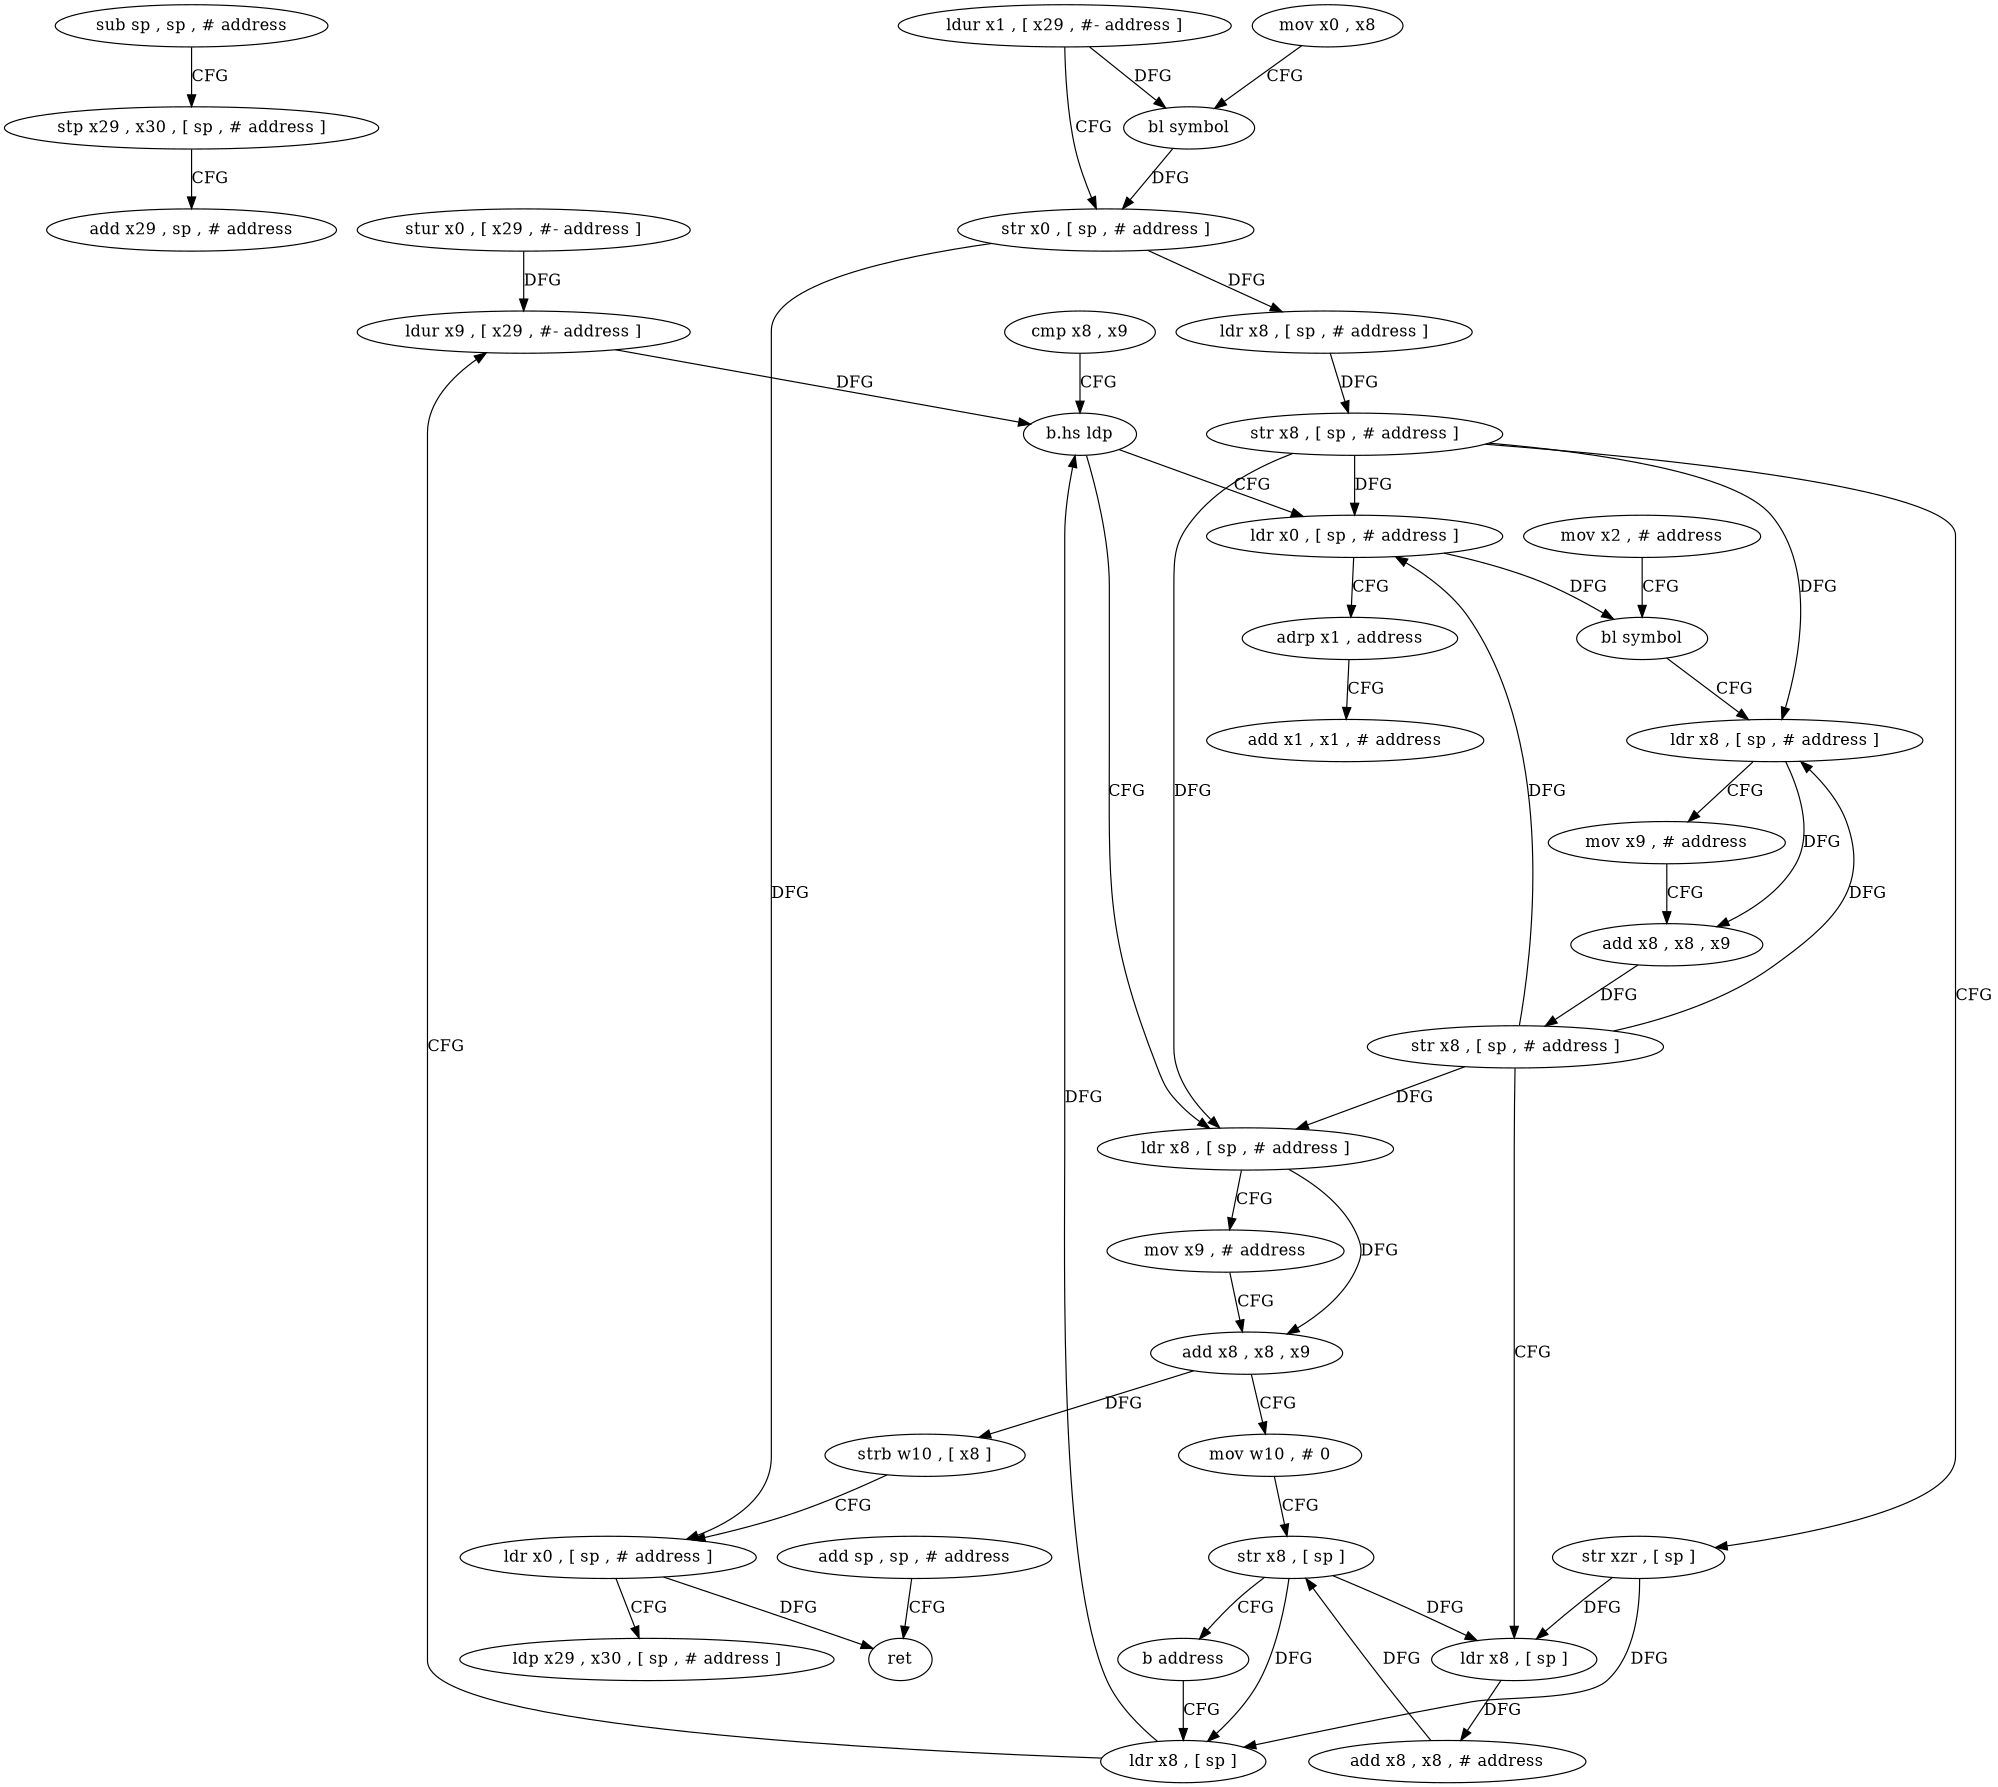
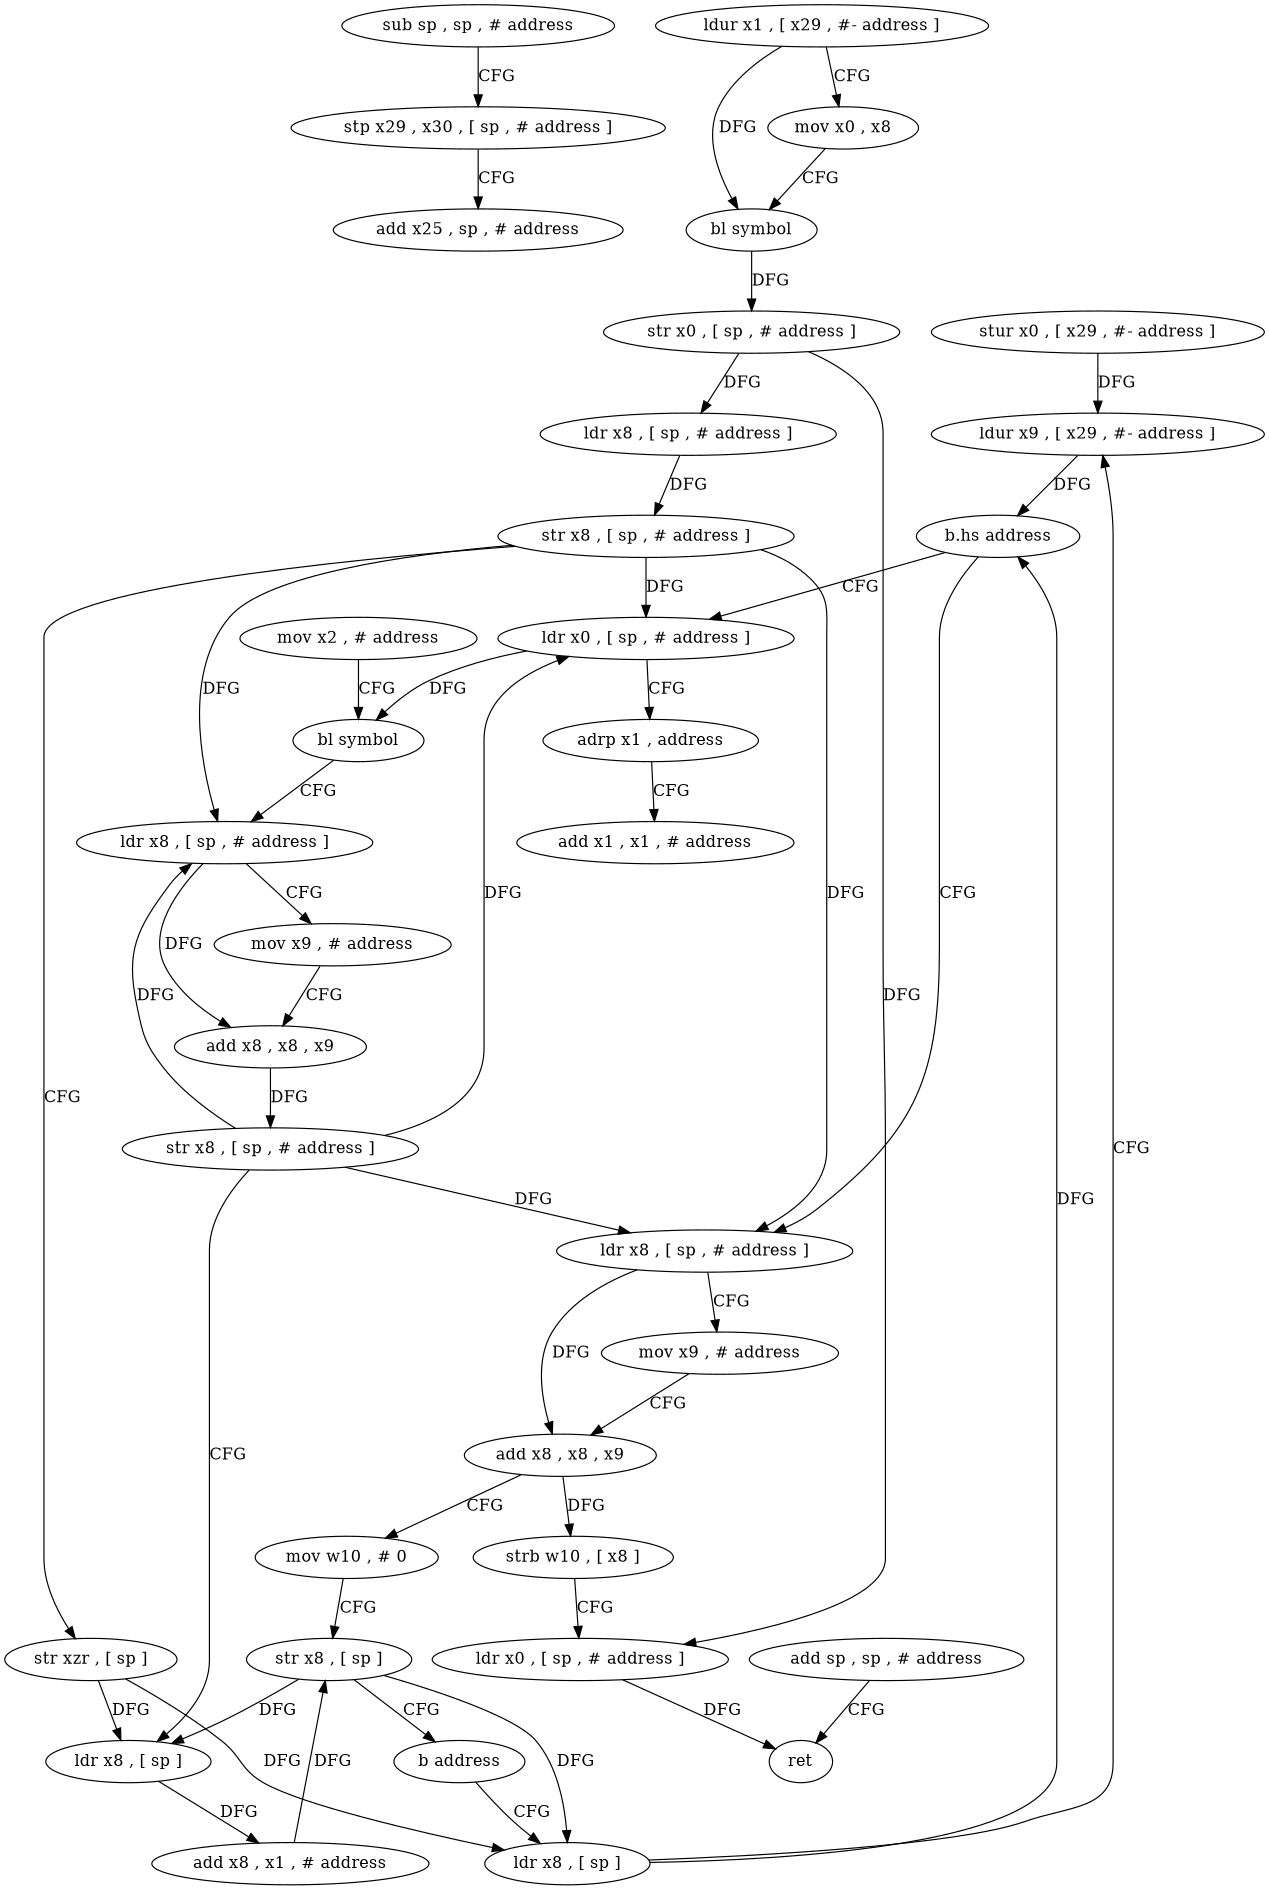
(1071, 124) -> (831, 71)
(192, 230) -> (478, 230)
(1080, 332) -> none
(1080, 434) -> (998, 536)
(647, 1659) -> none
(1447, 1762) -> (290, 1864)
